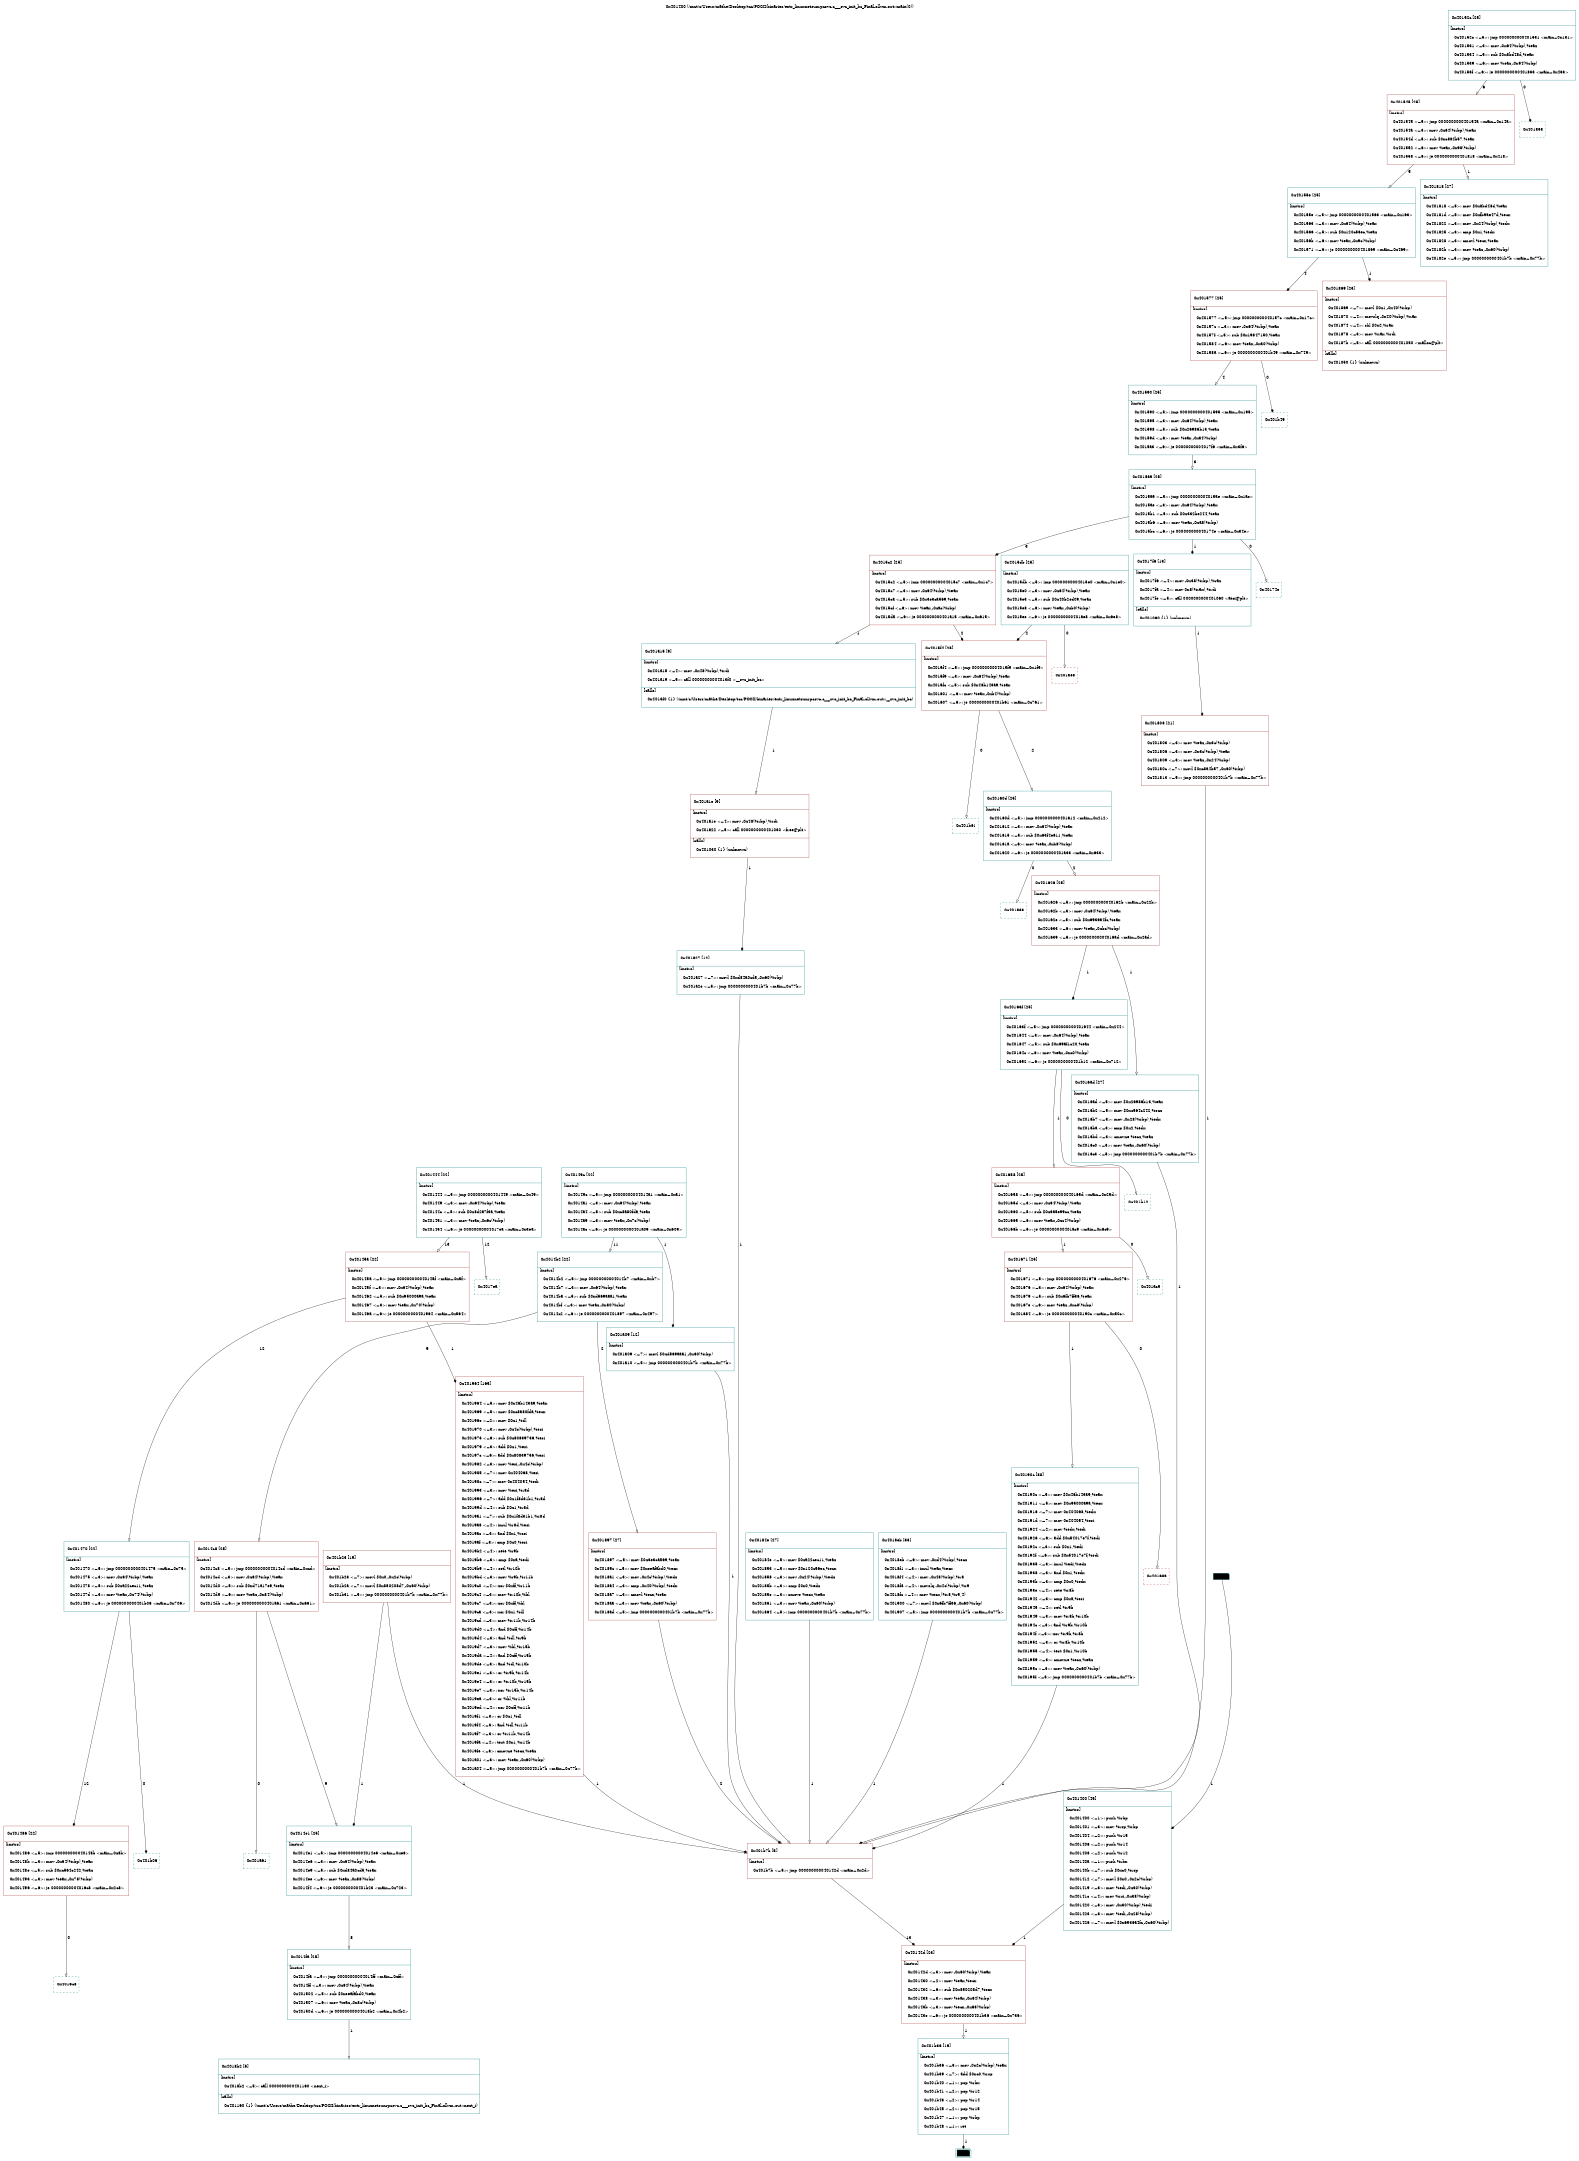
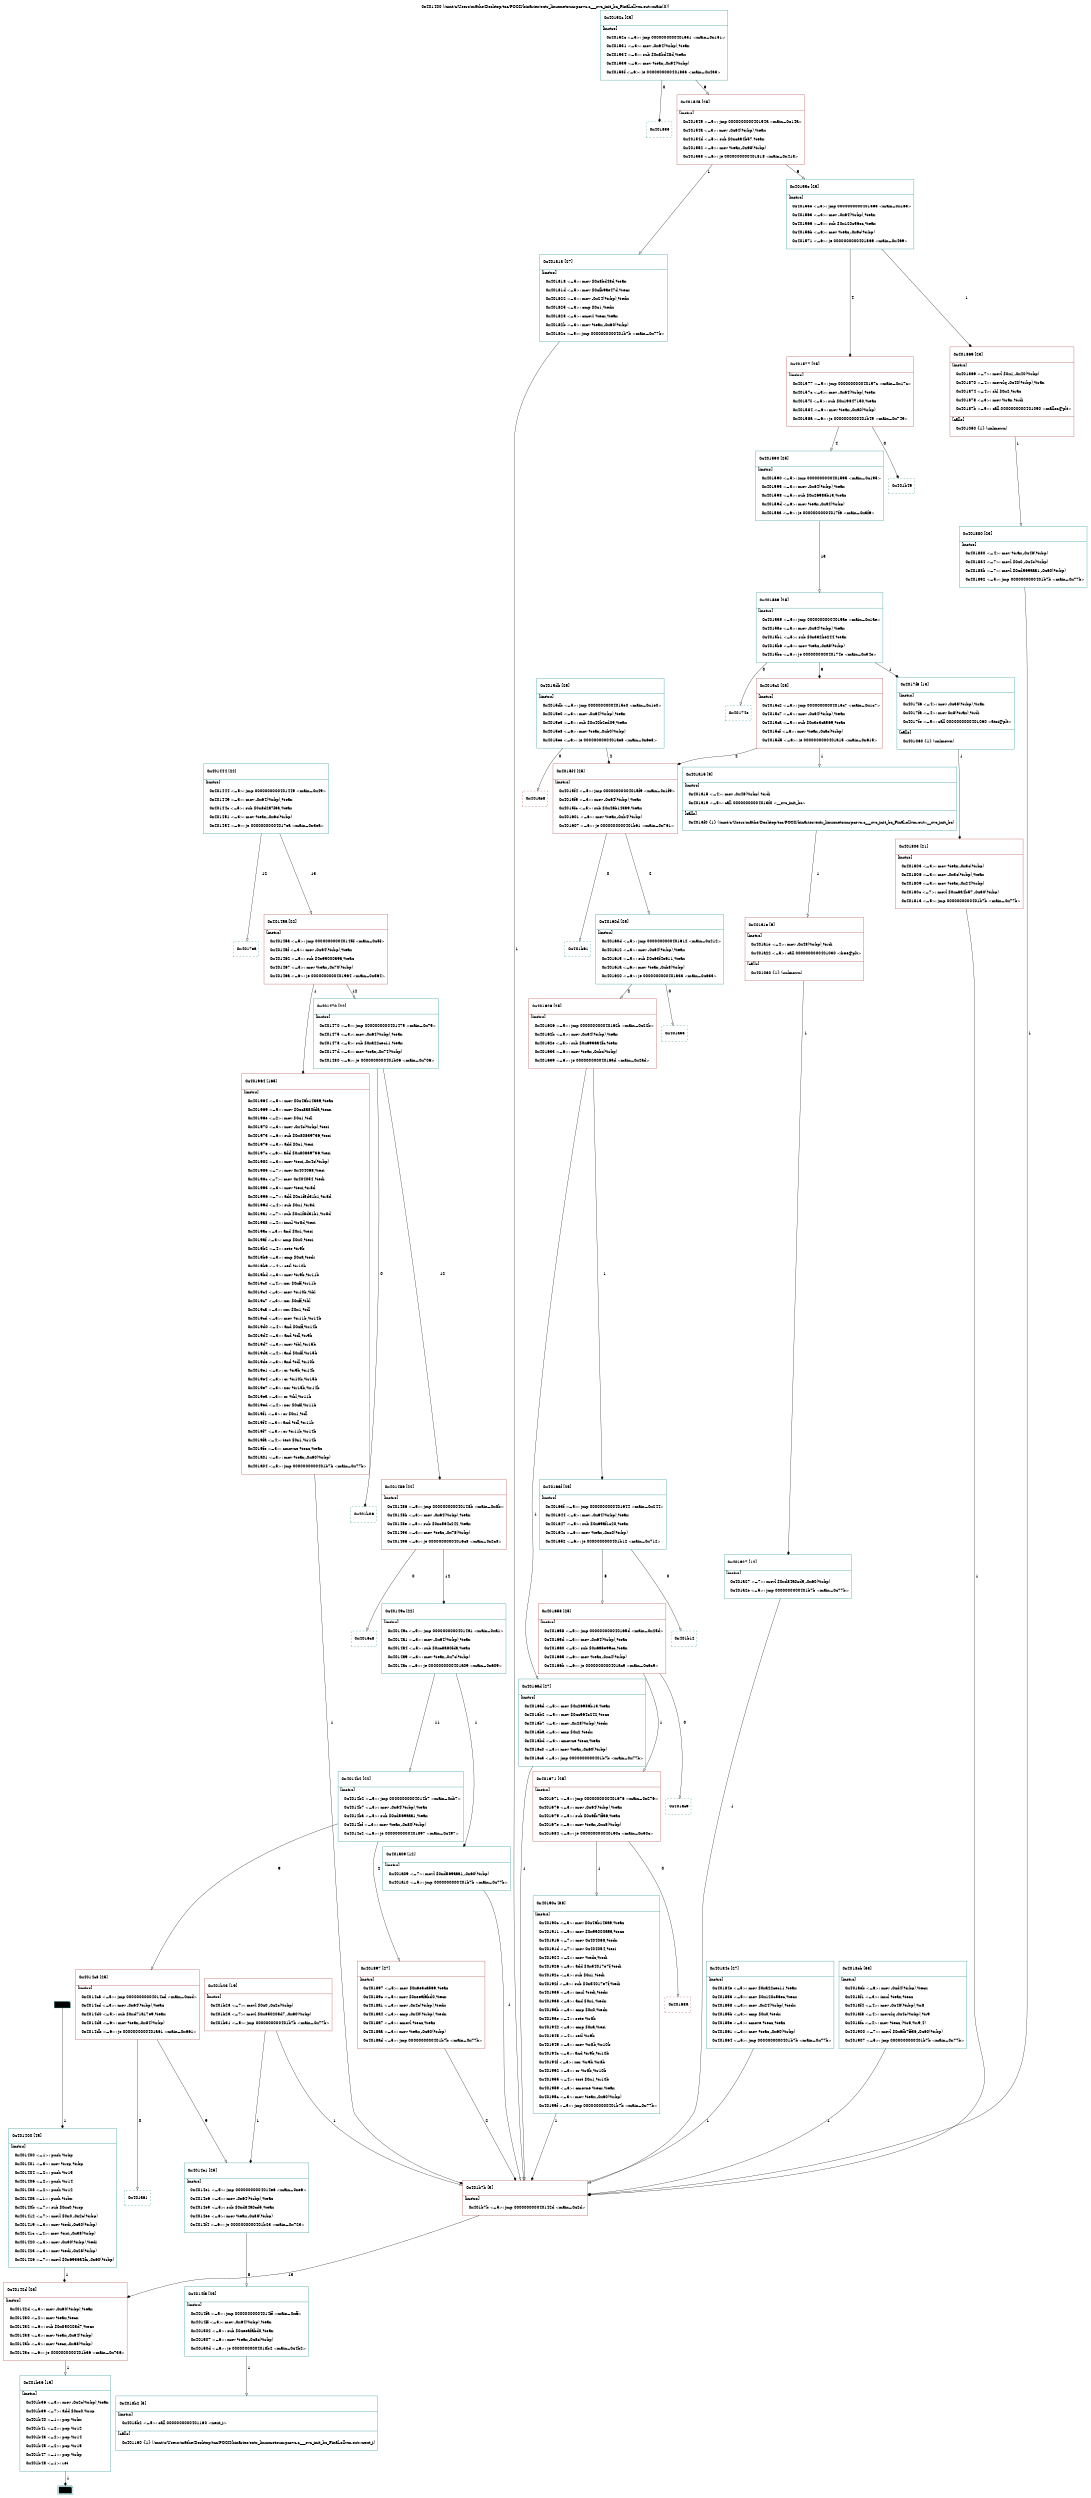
(1194, 462) -> (823, 557)
none -> (1023, 557)
(1058, 1119) -> (605, 1577)
none -> (514, 1254)
none -> (444, 1575)
